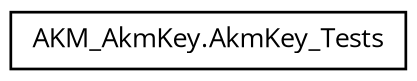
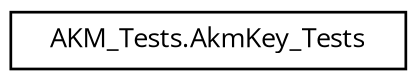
(208, 41) -> (208, 41)
